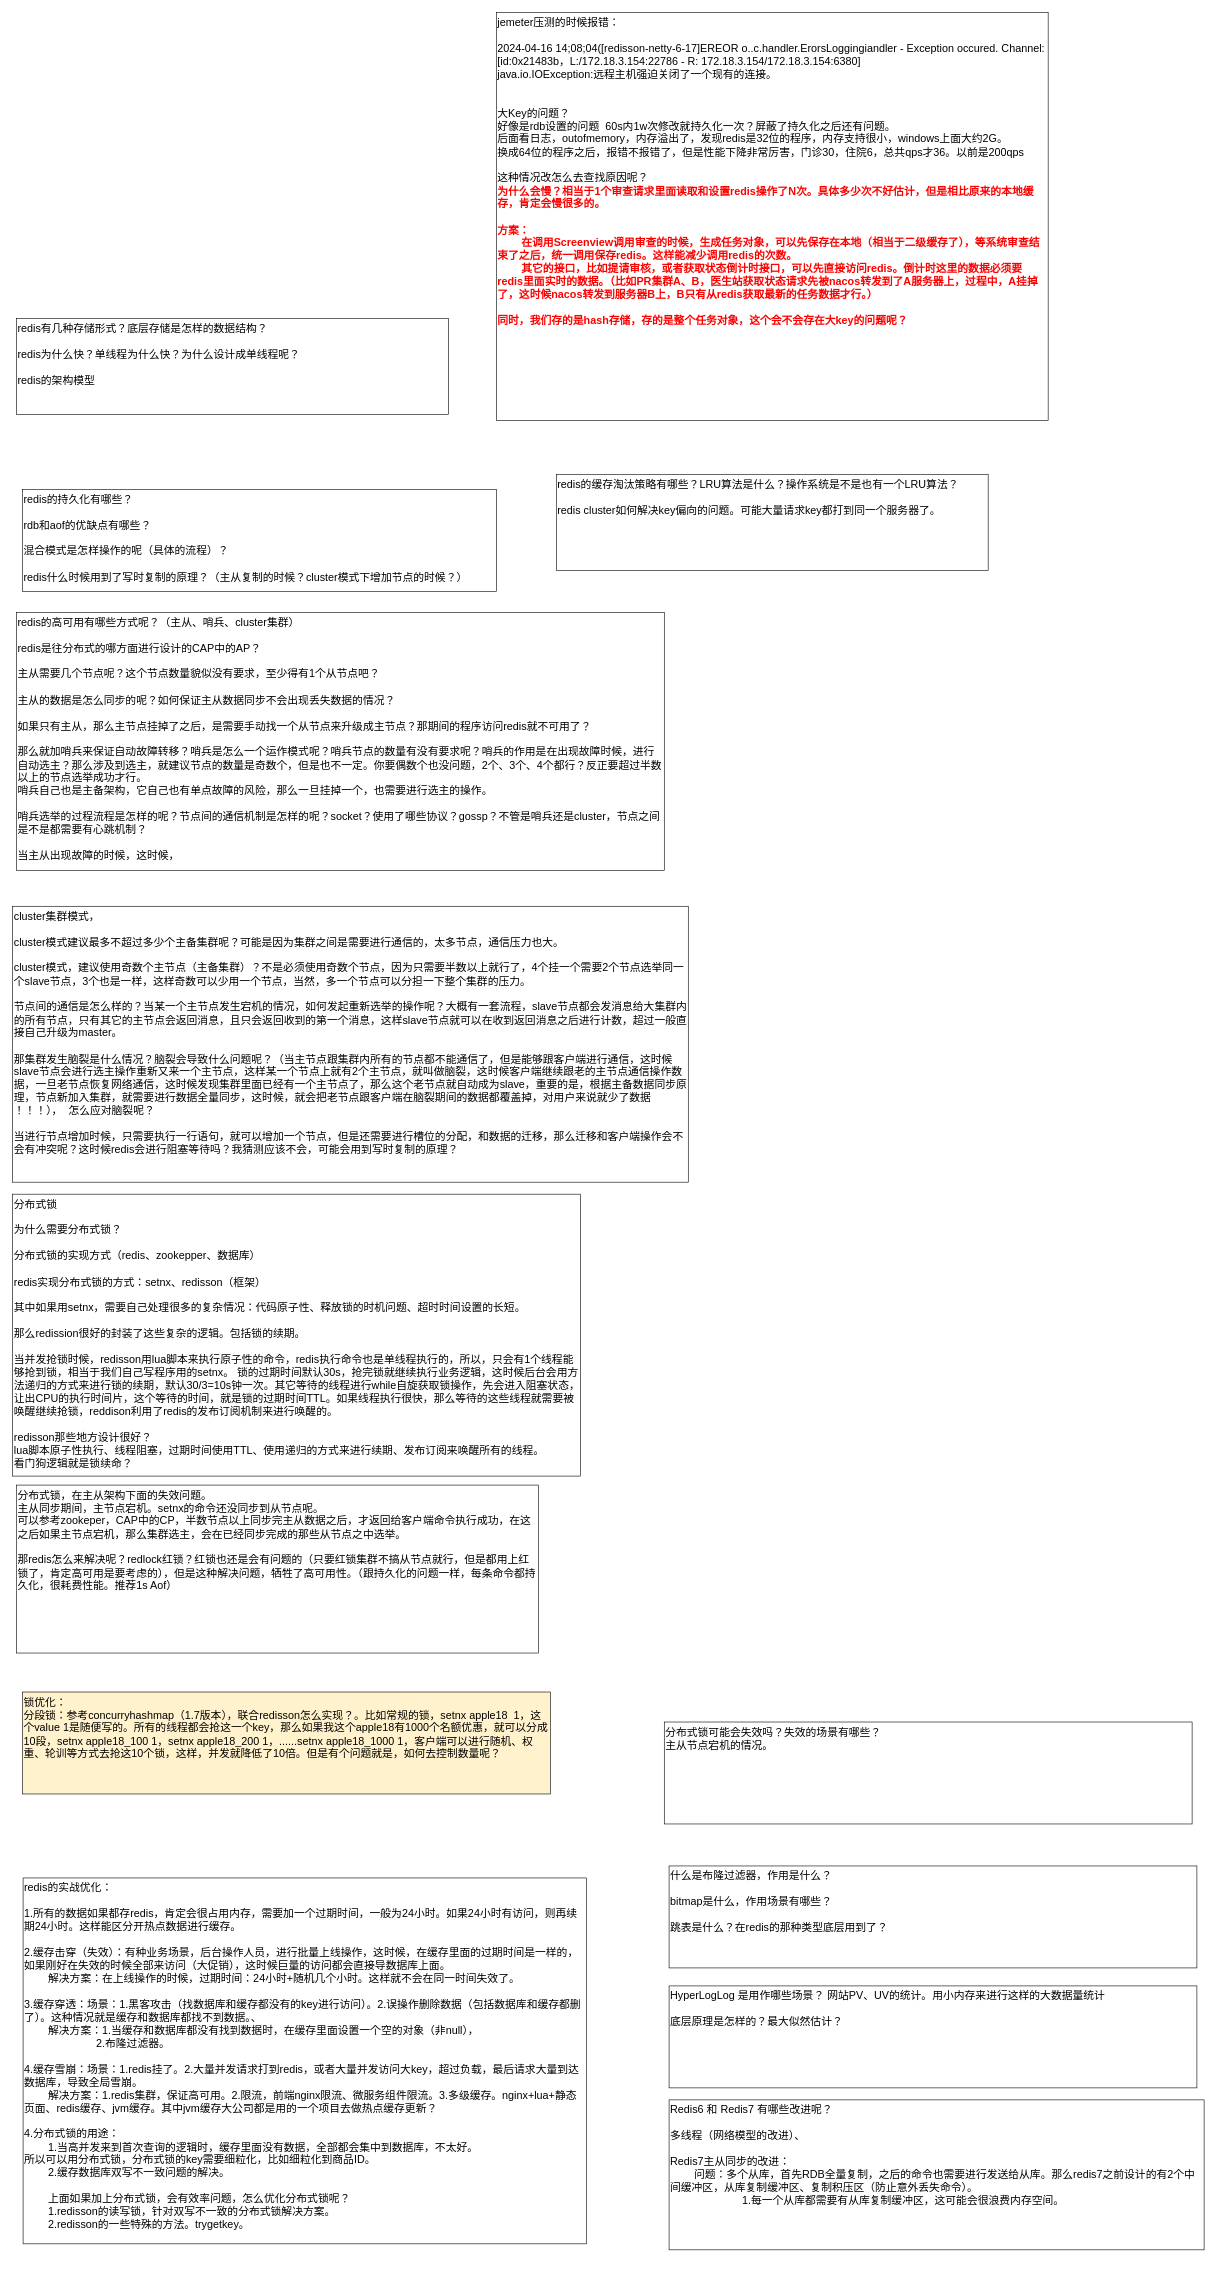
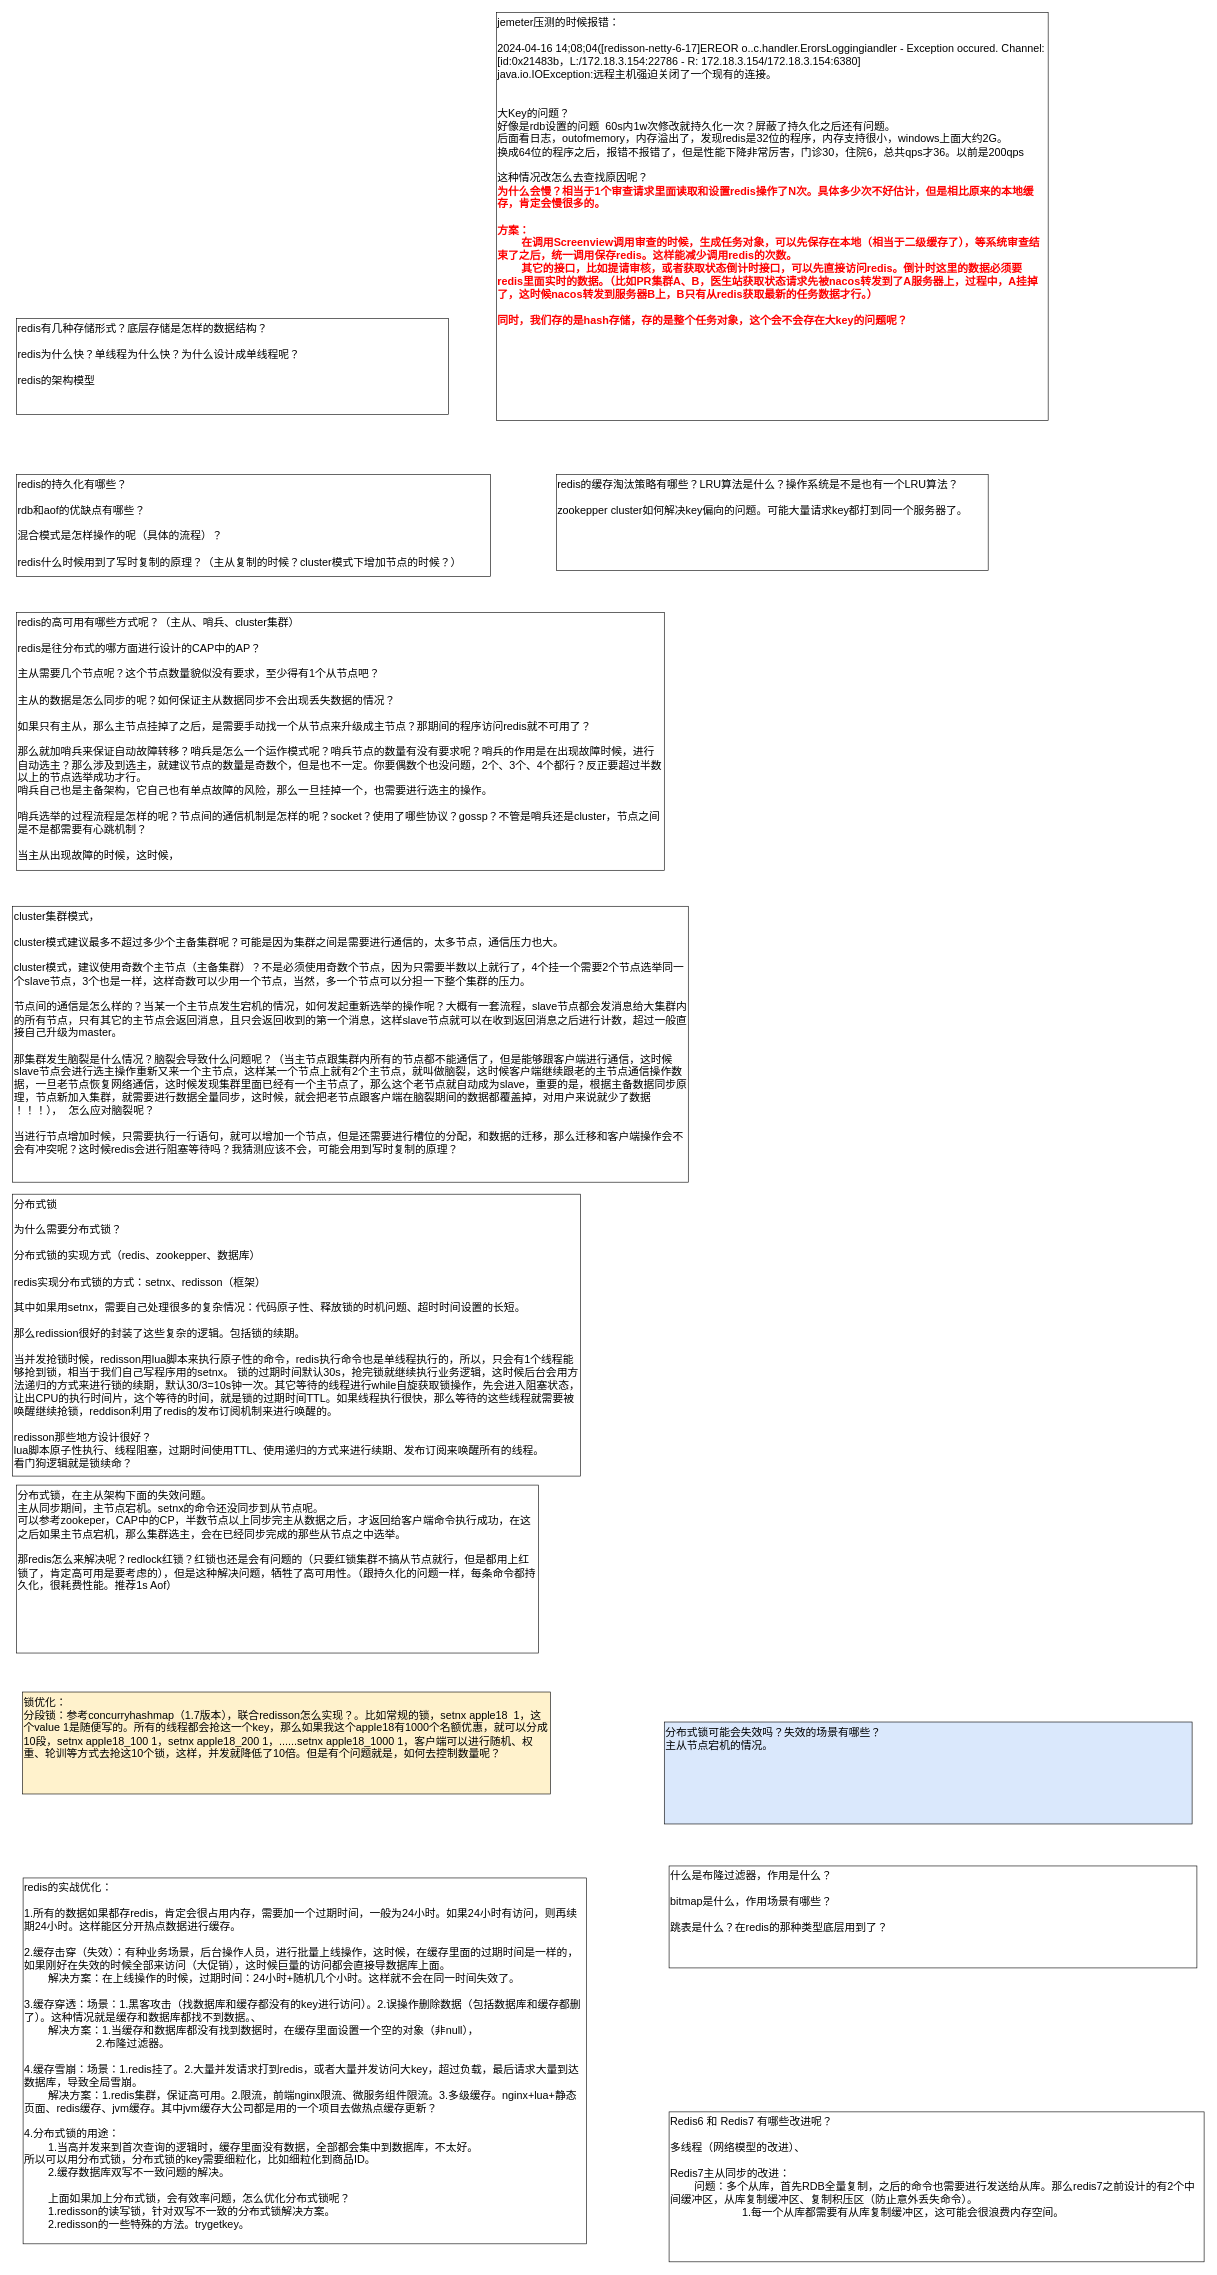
(757, 491) -> (770, 491)
(260, 540) -> (254, 525)
(929, 1773) -> (929, 1773)
(933, 2037) -> none
(937, 2175) -> (937, 2187)
